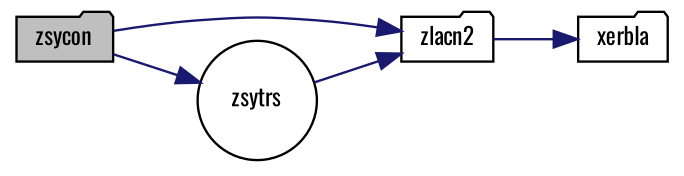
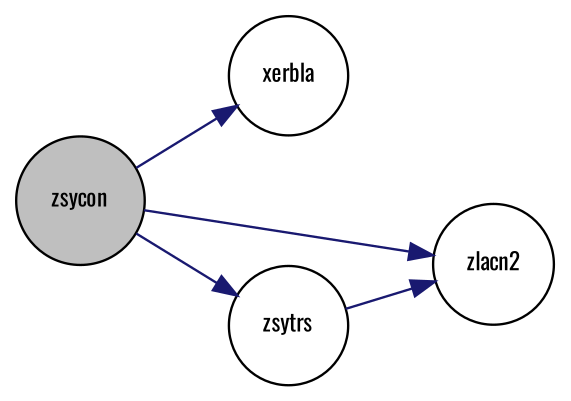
(65, 39) -> (80, 201)
(447, 39) -> (493, 264)
(523, 39) -> (177, 143)
(623, 39) -> (289, 76)
